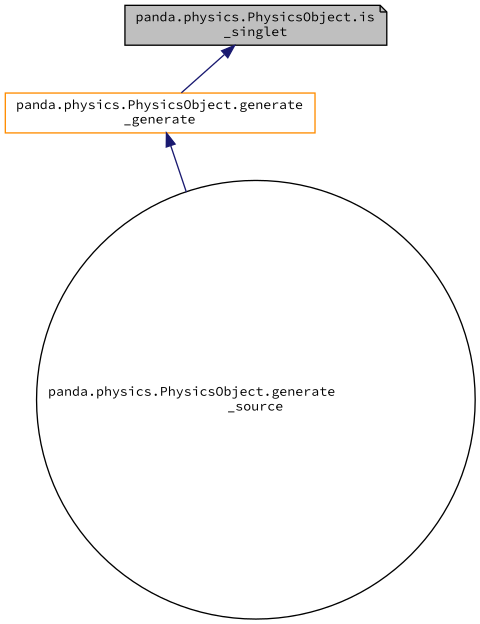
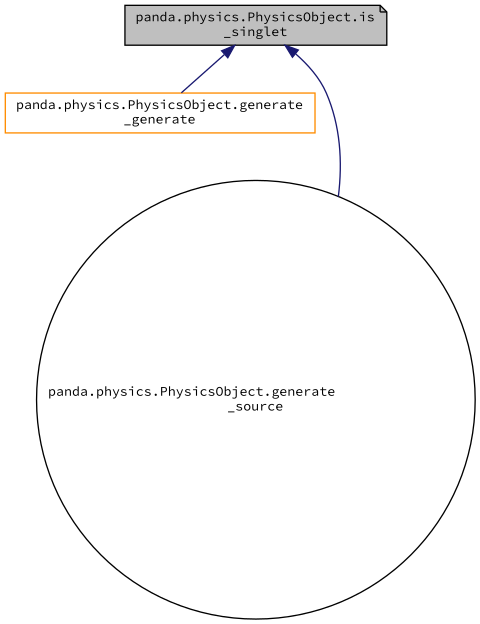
(179, 169) -> (335, 119)
